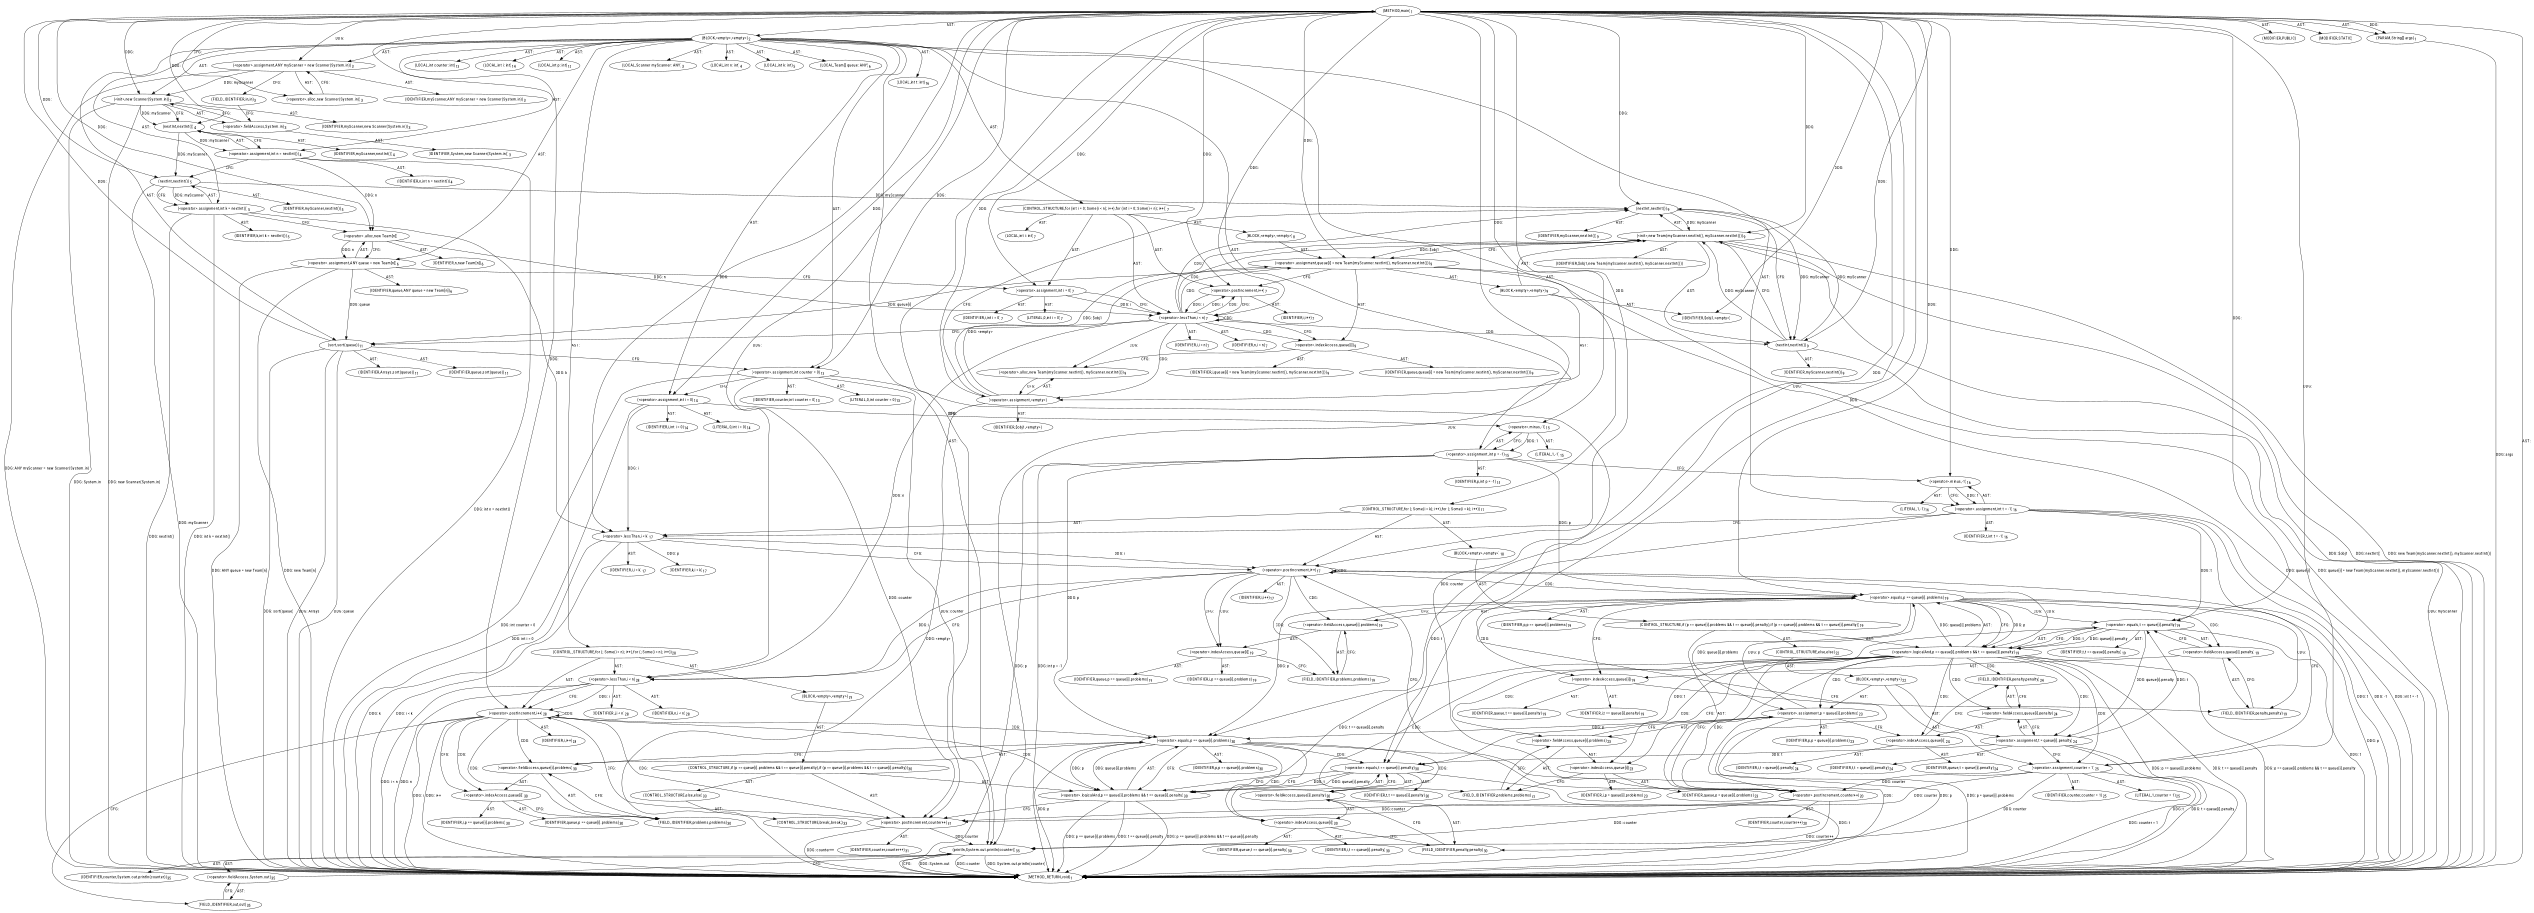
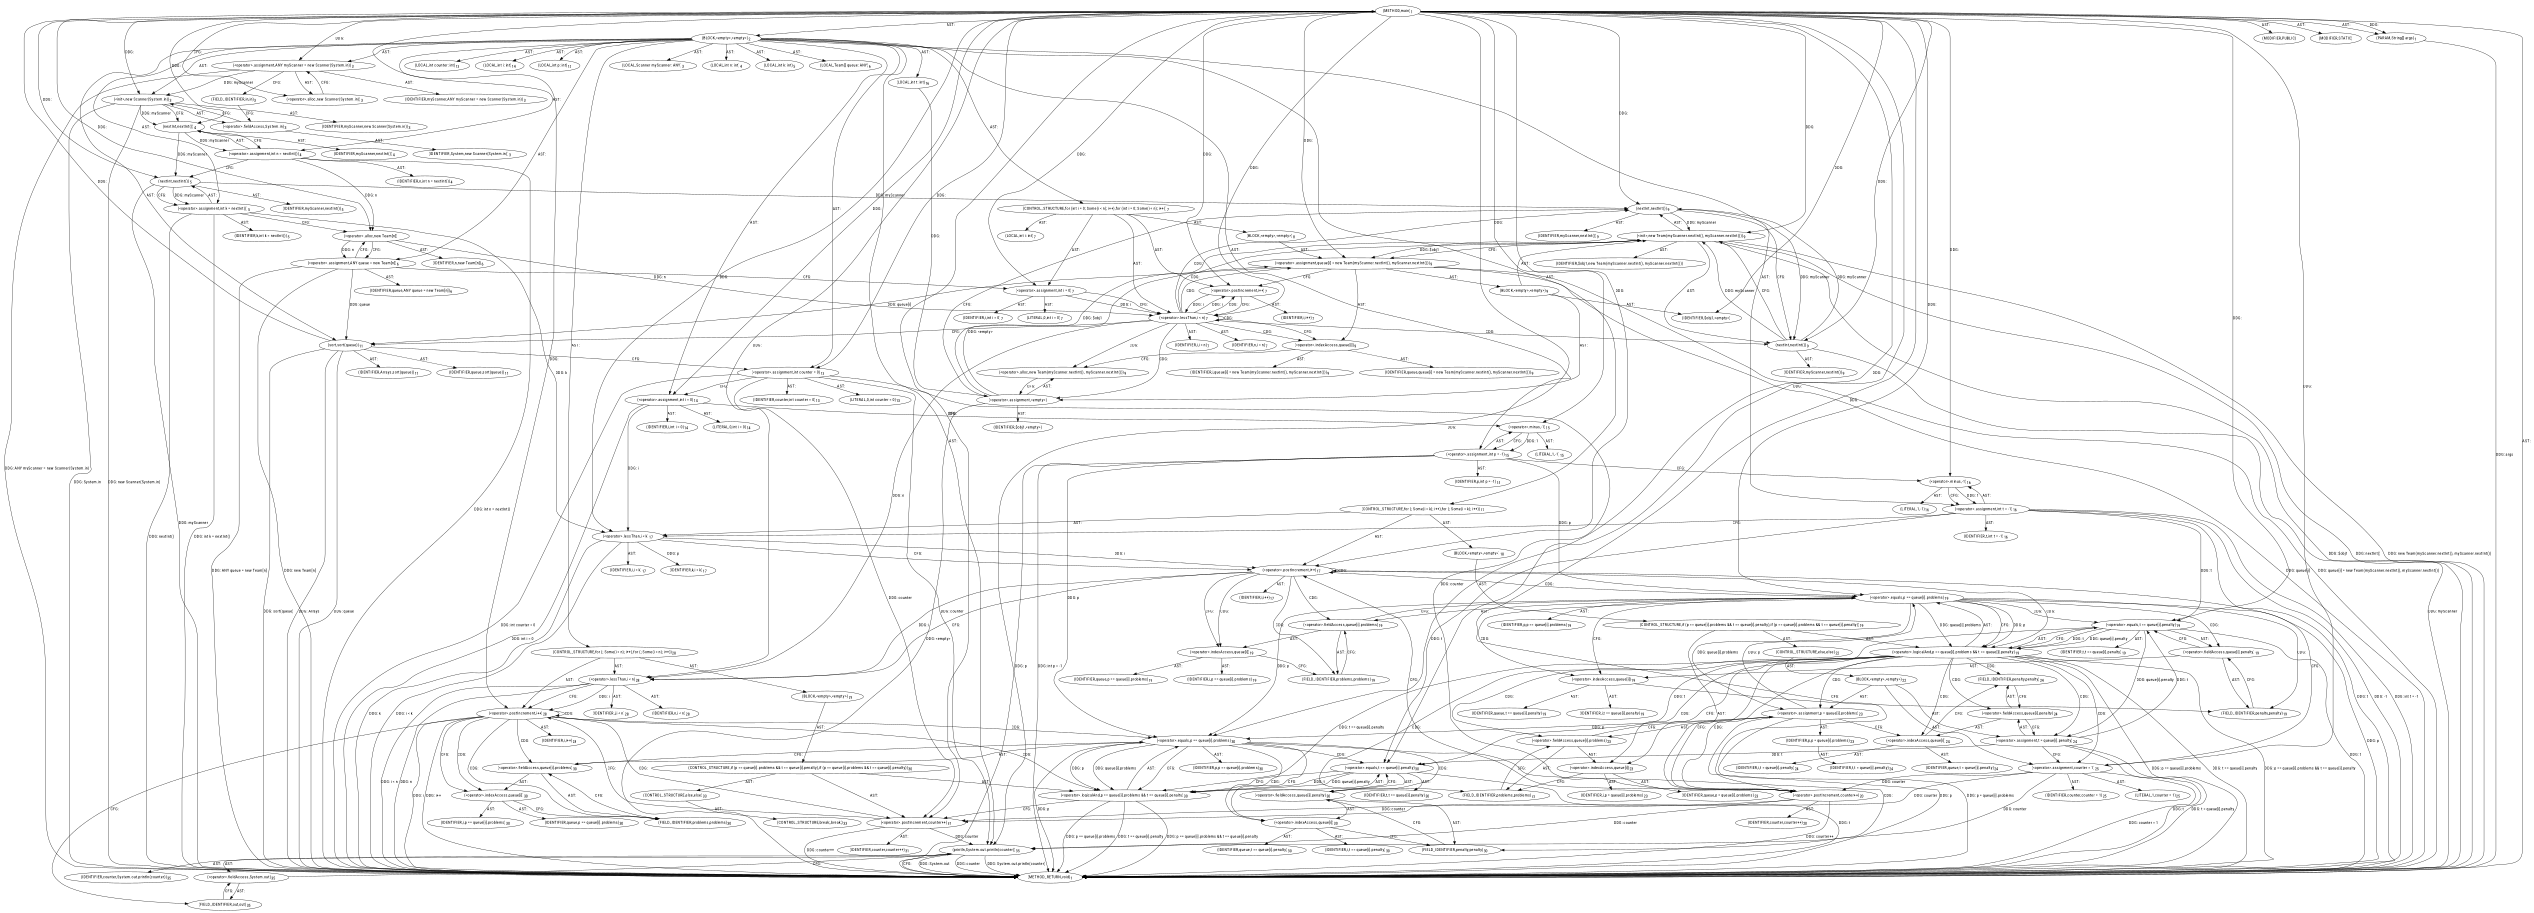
(1074, 133) -> (931, 269)
(365, 250) -> (365, 250)
(1954, 756) -> (1820, 757)
